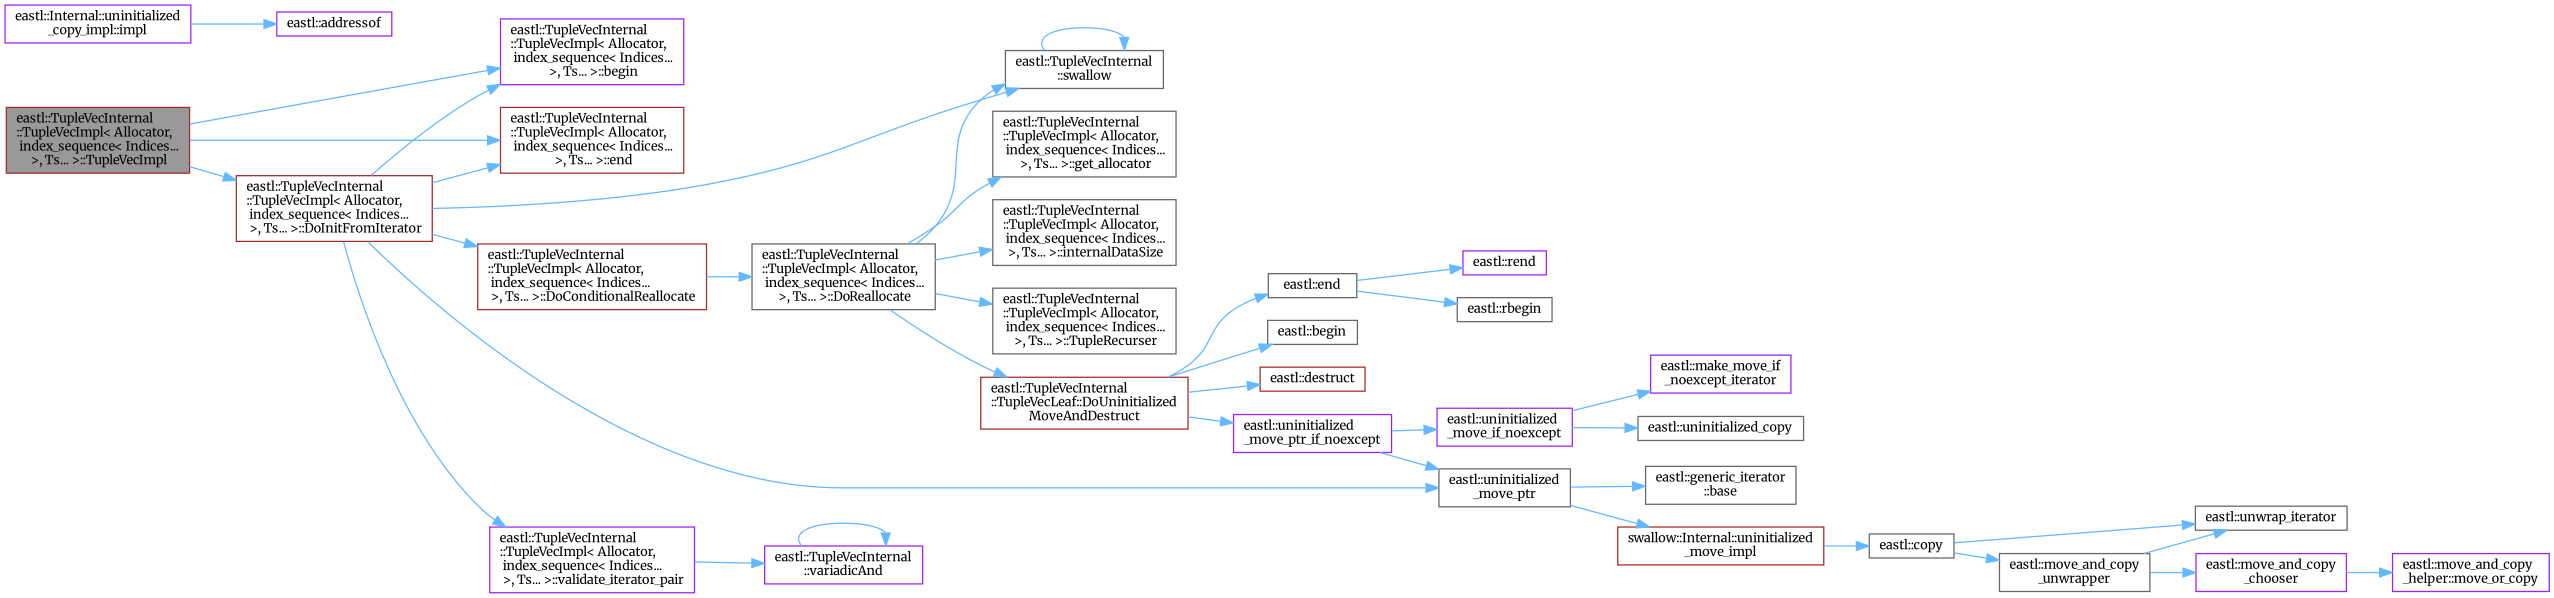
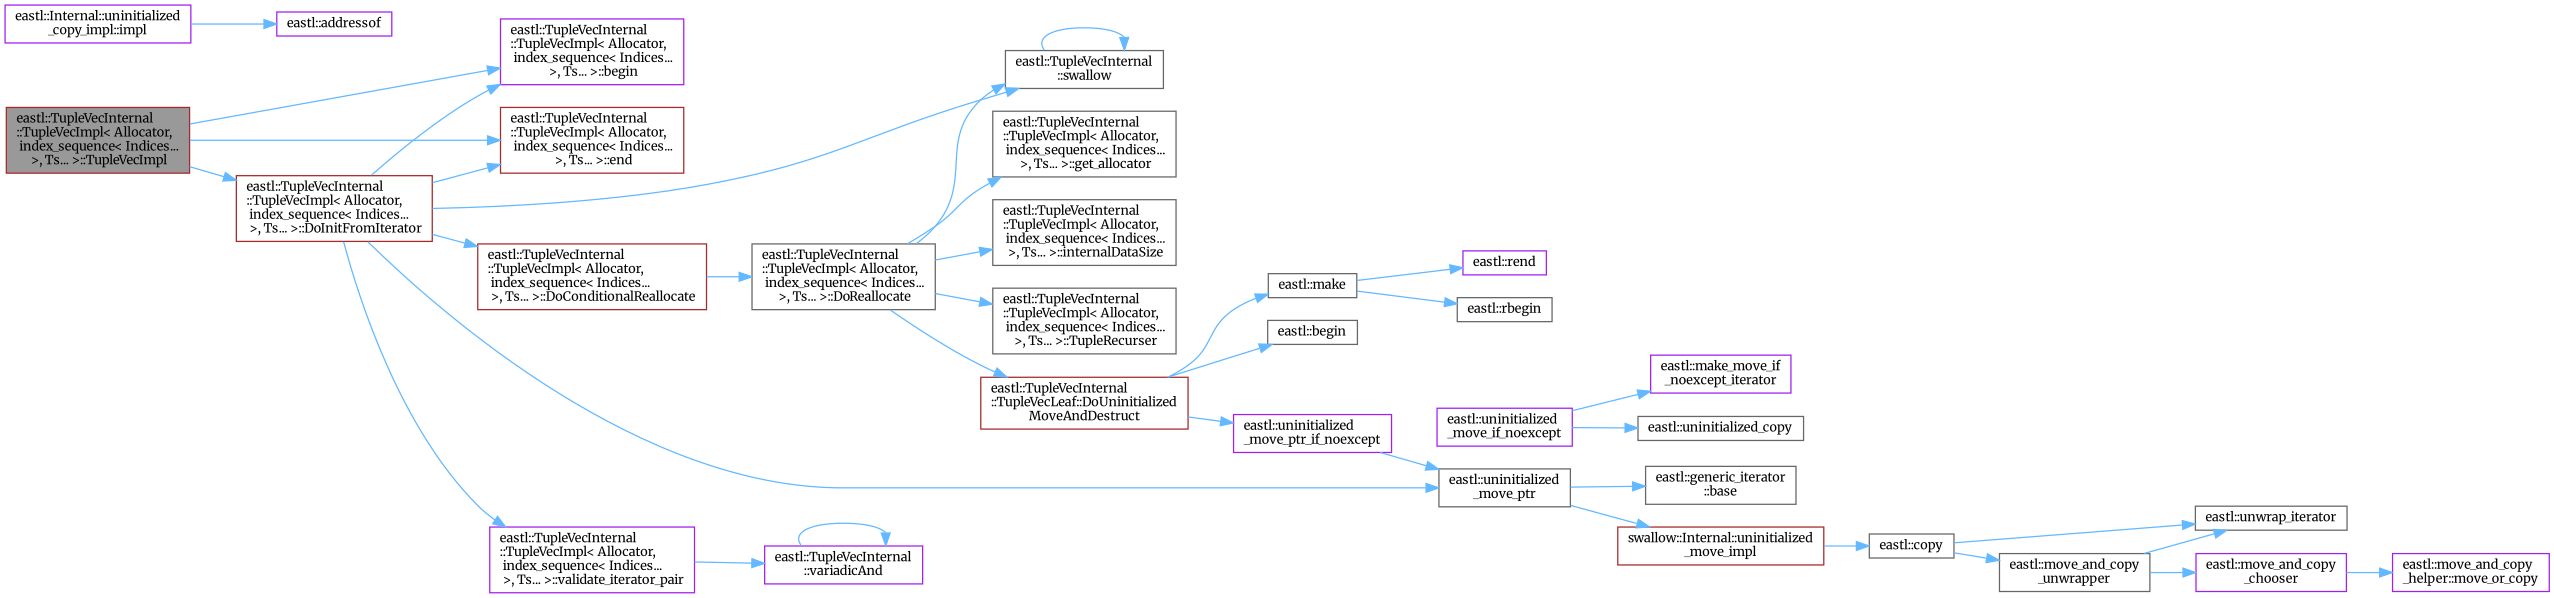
(1313, 286) -> (1313, 286)
(1313, 379) -> none
(1408, 430) -> none
